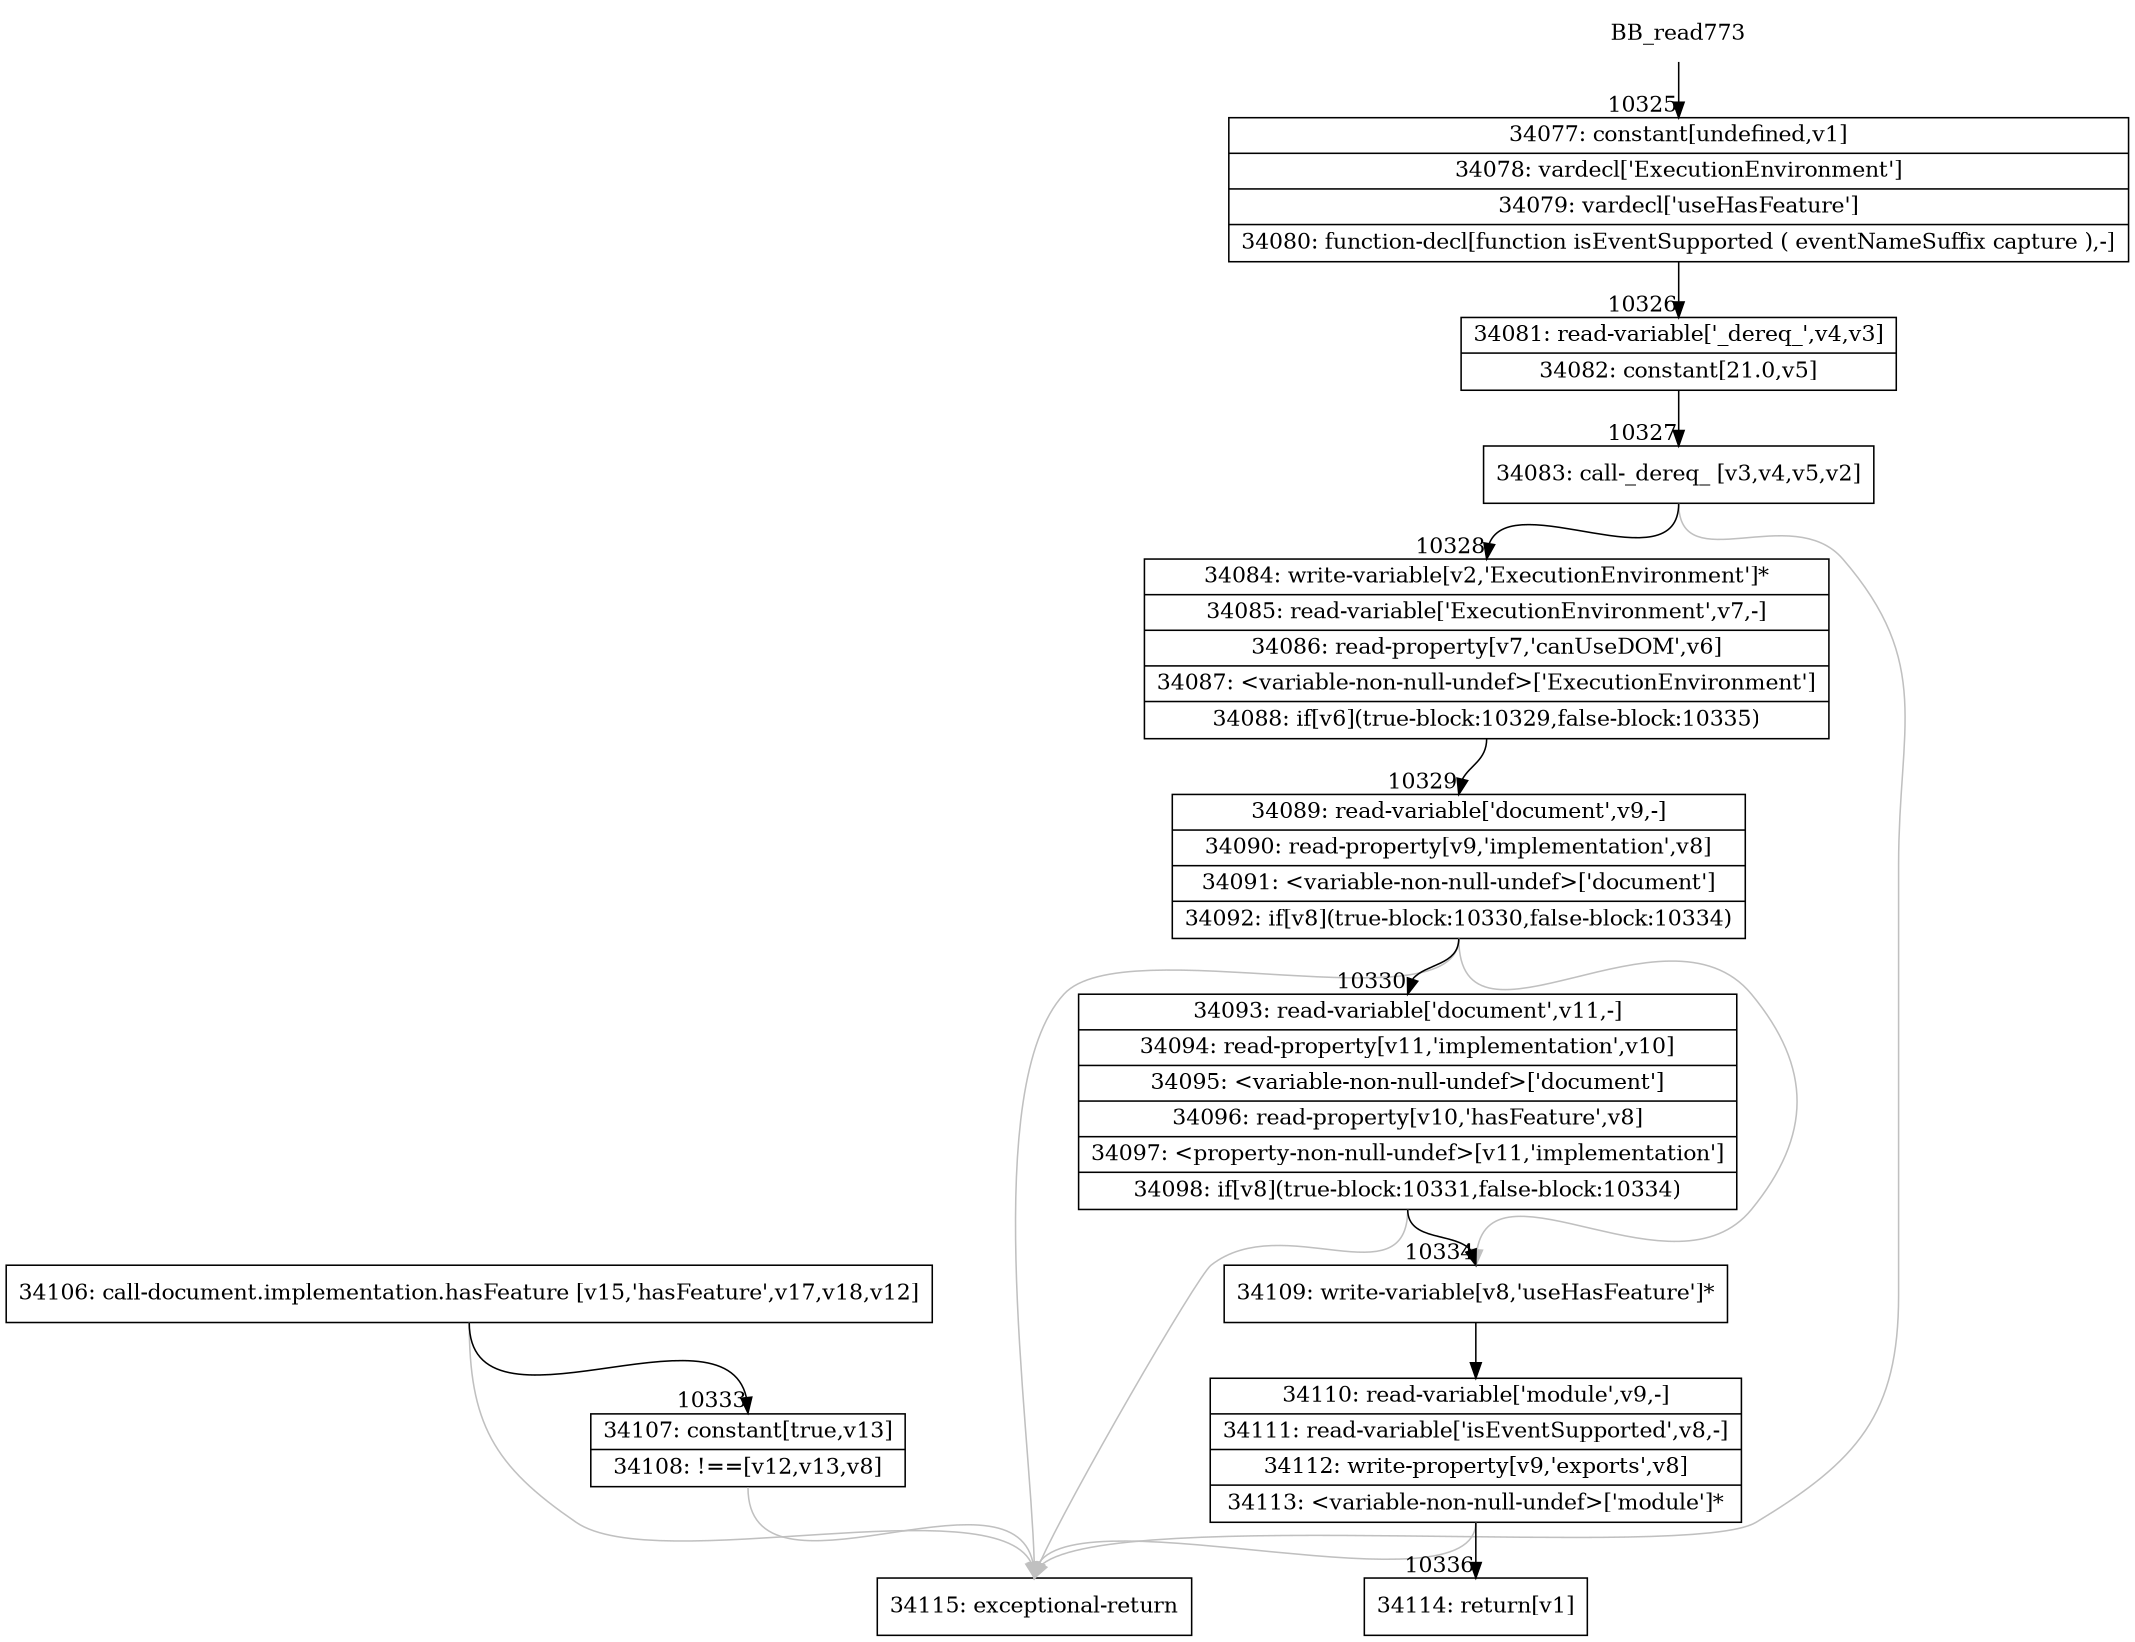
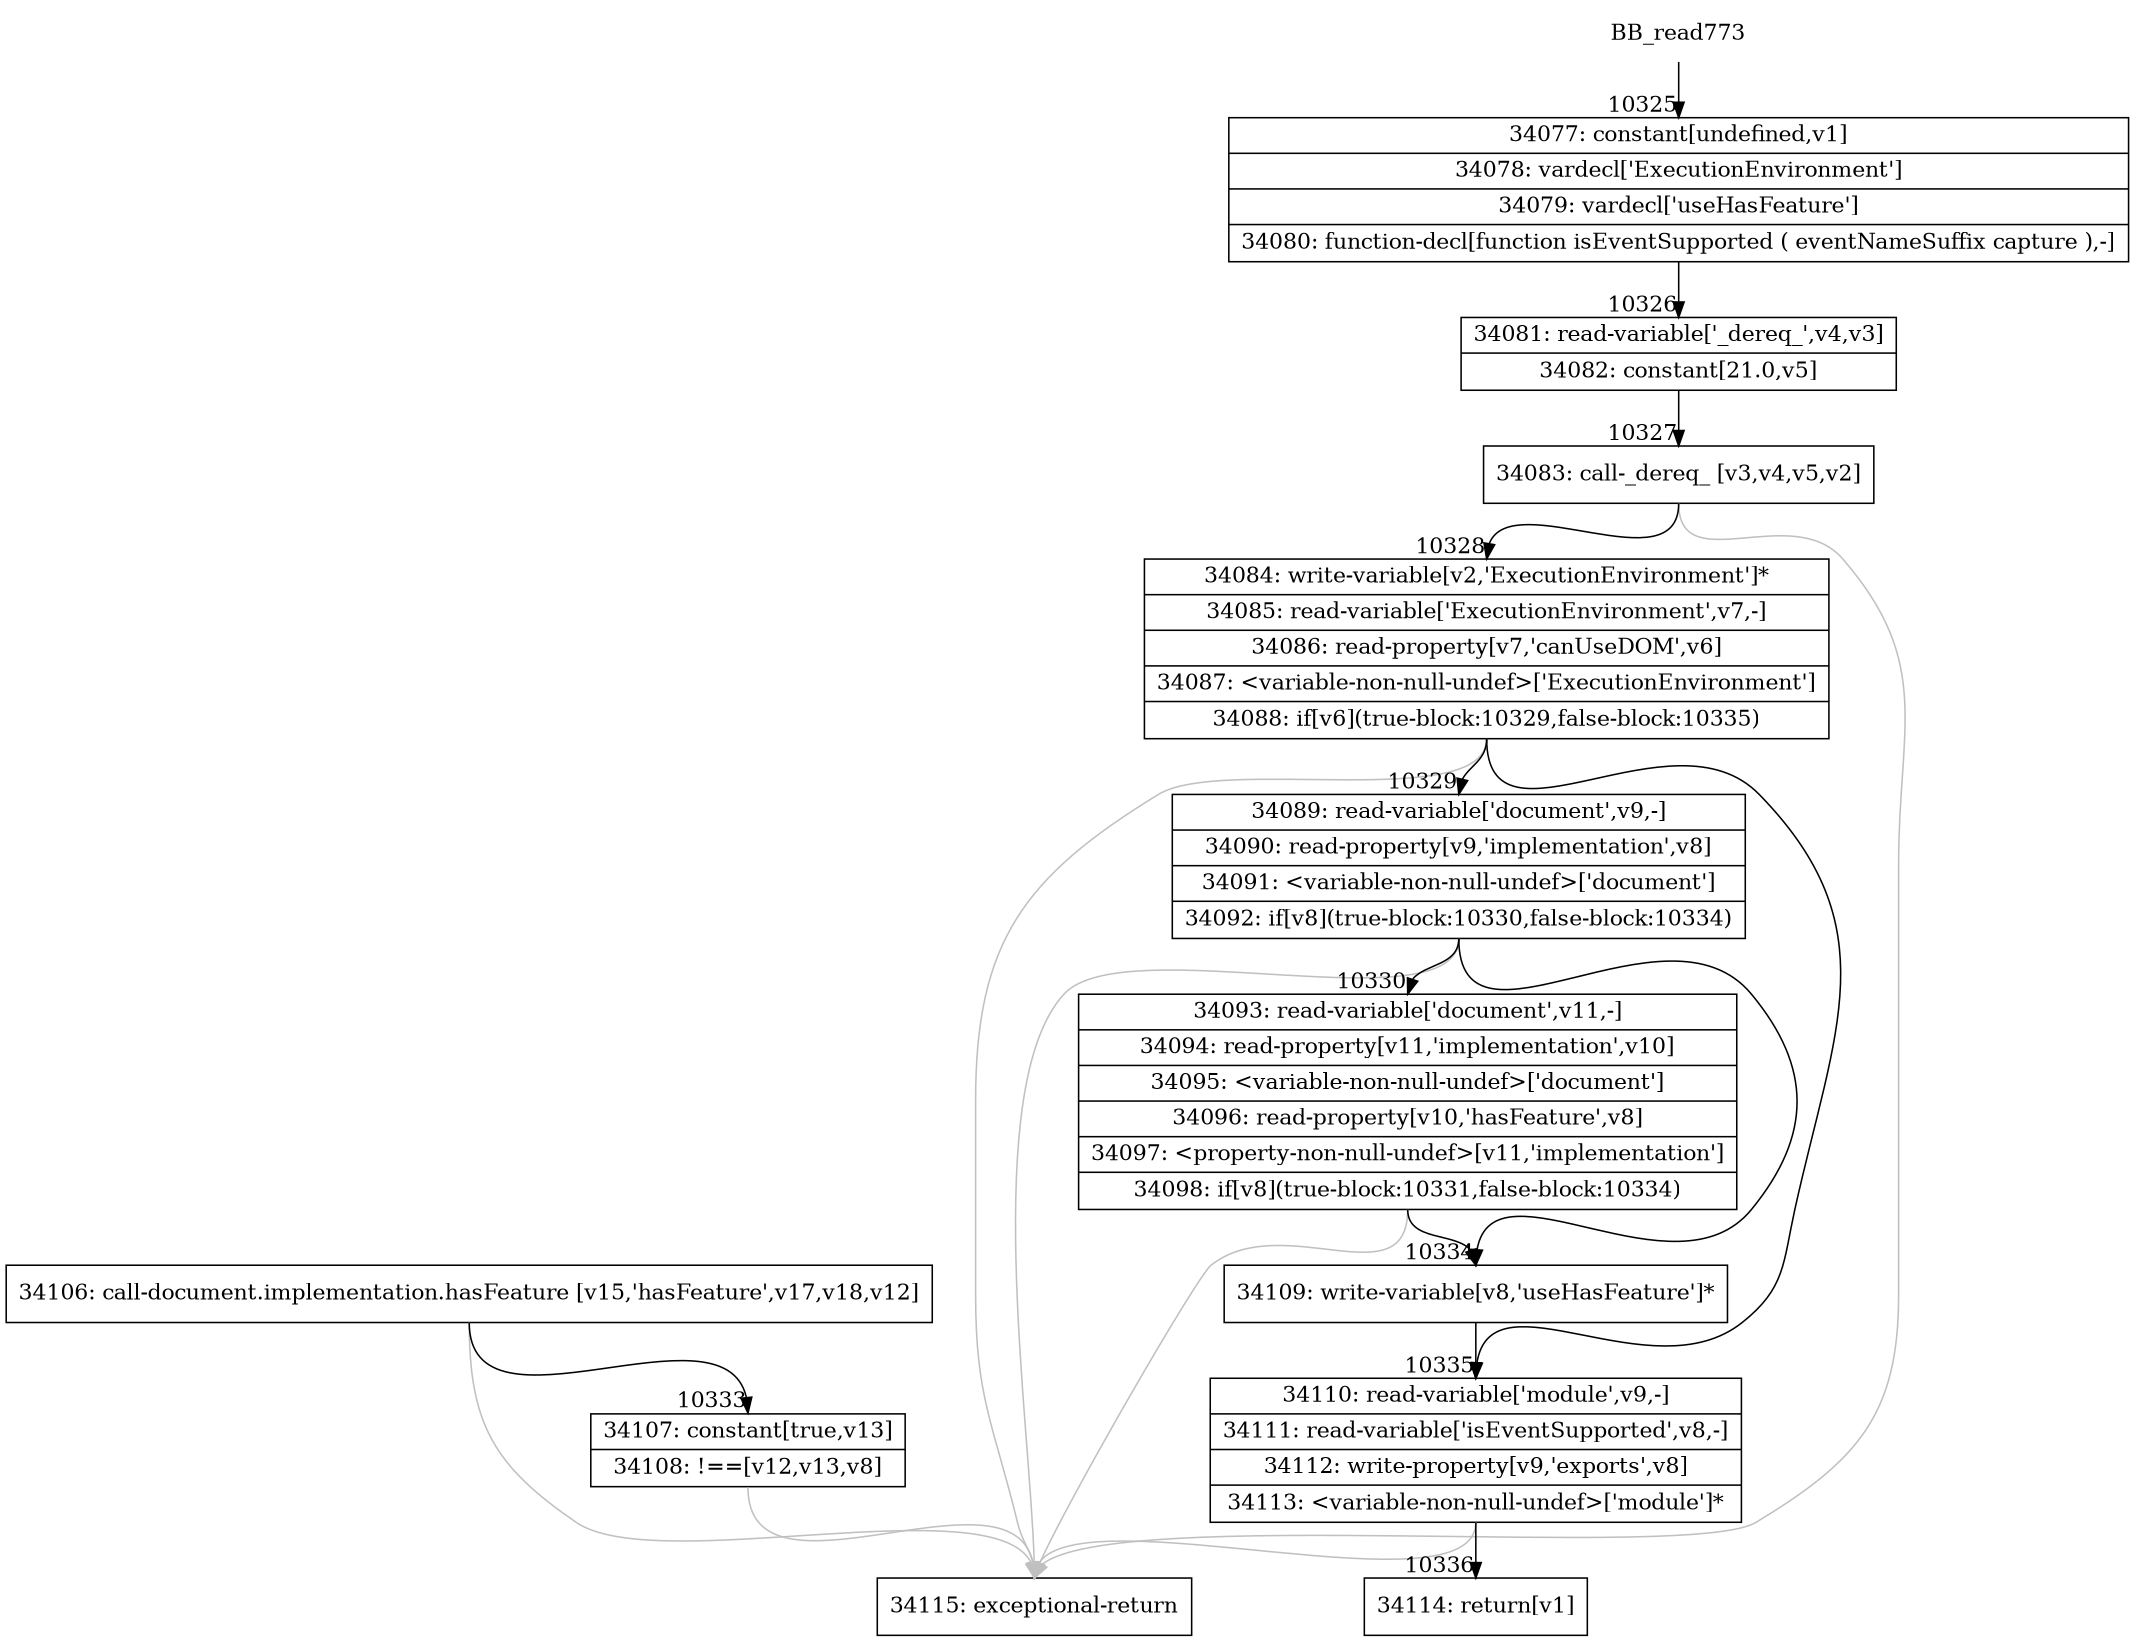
none -> (992, 974)
none -> (1833, 1045)
(1795, 1085) -> (1795, 1085)
